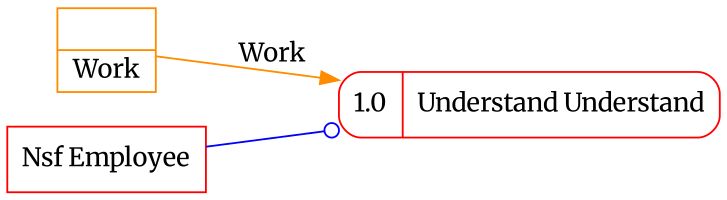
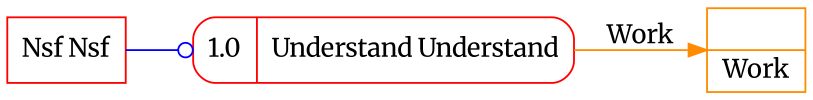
(239, 67) -> (631, 50)
(107, 159) -> (67, 50)
